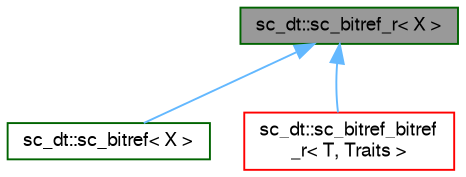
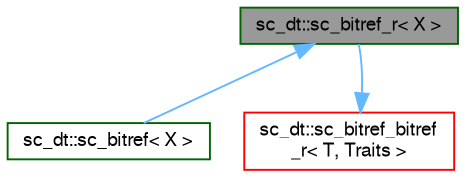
(336, 88) -> (362, 68)
